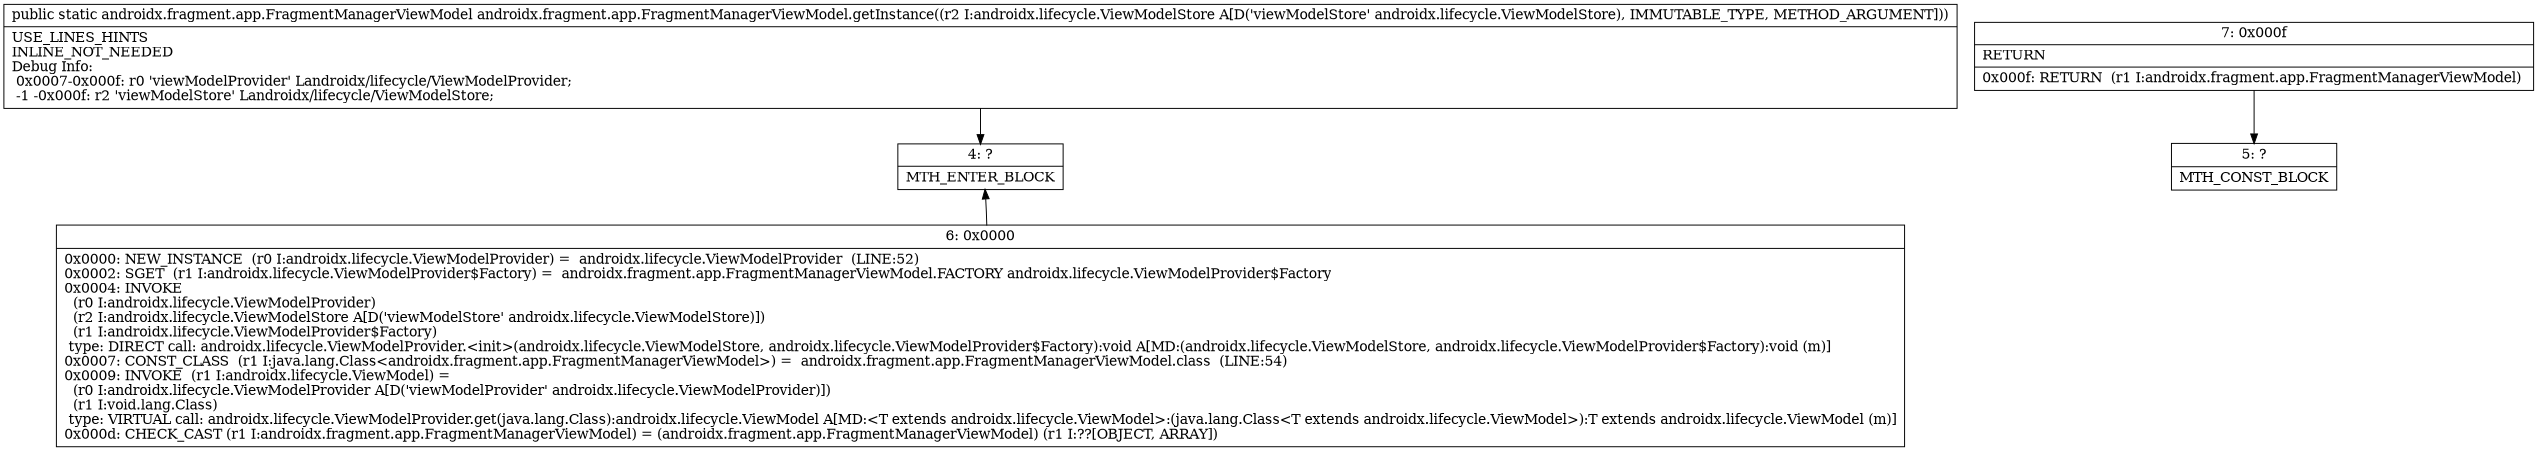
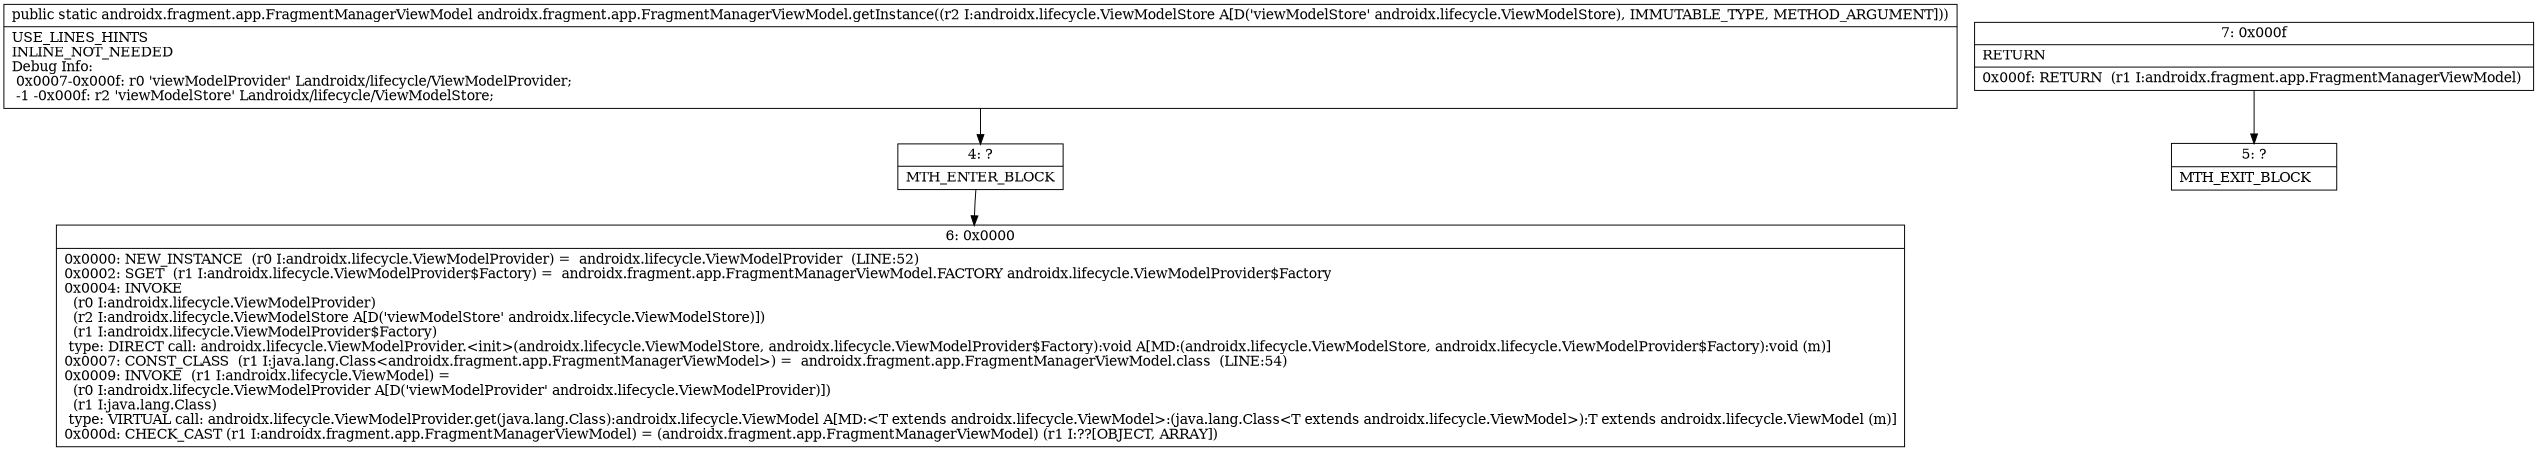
(2254, 178) -> (2245, 178)
(986, 212) -> (975, 203)
(141, 405) -> (140, 405)
